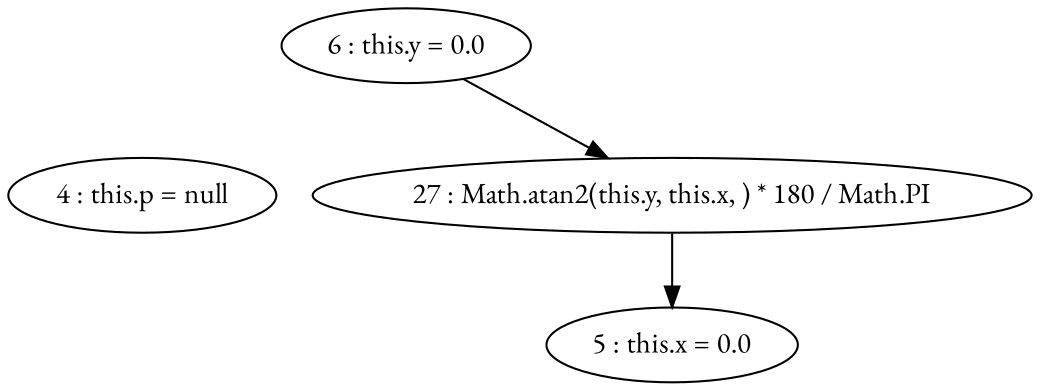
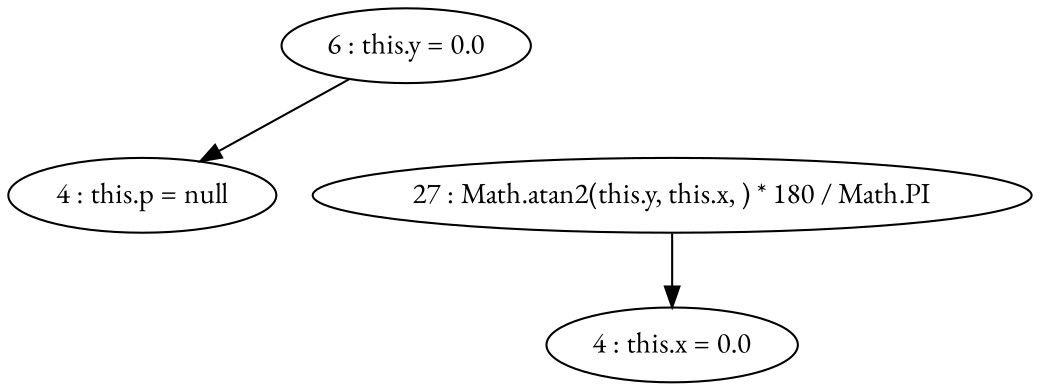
(526, 114) -> (284, 115)
(672, 345) -> (672, 345)
